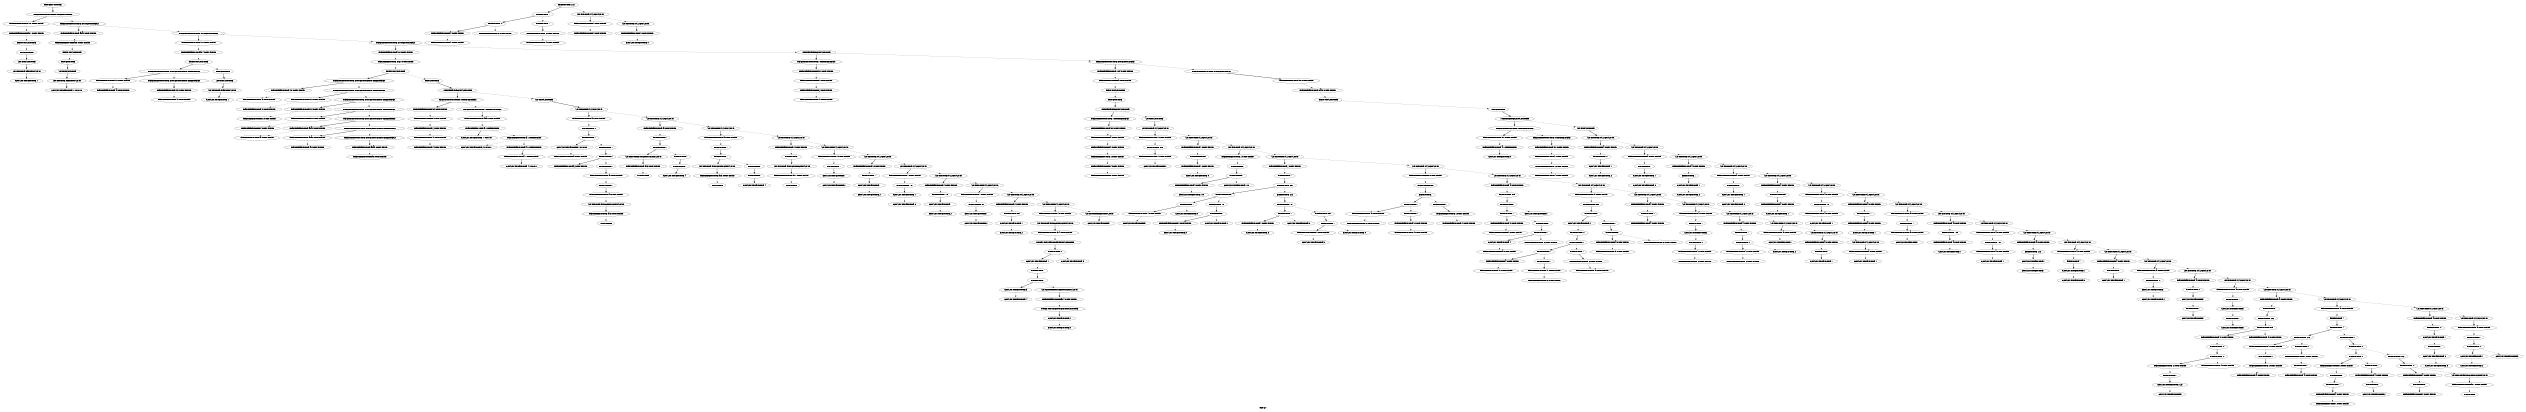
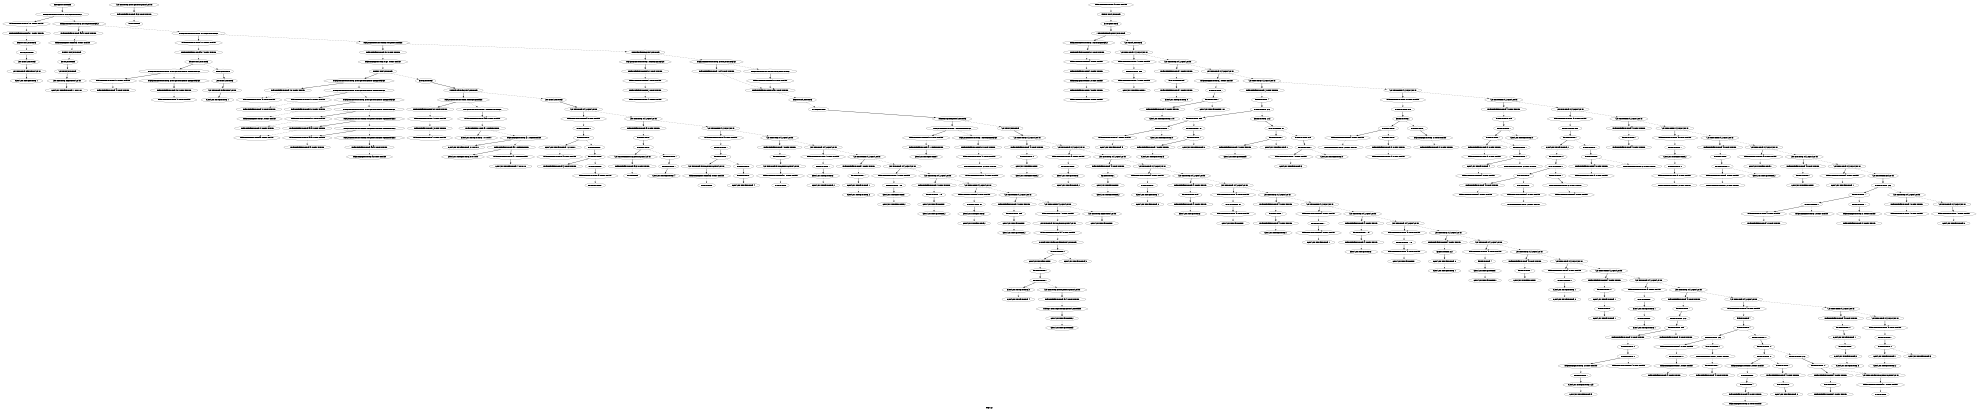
(1115, 75) -> (741, 82)
(501, 143) -> (494, 143)
(430, 147) -> none
none -> (463, 157)
none -> (1883, 176)
(606, 195) -> none
